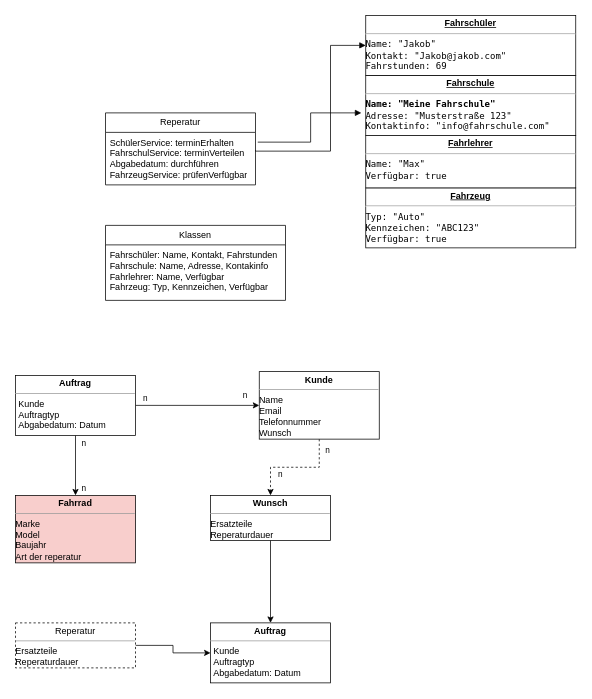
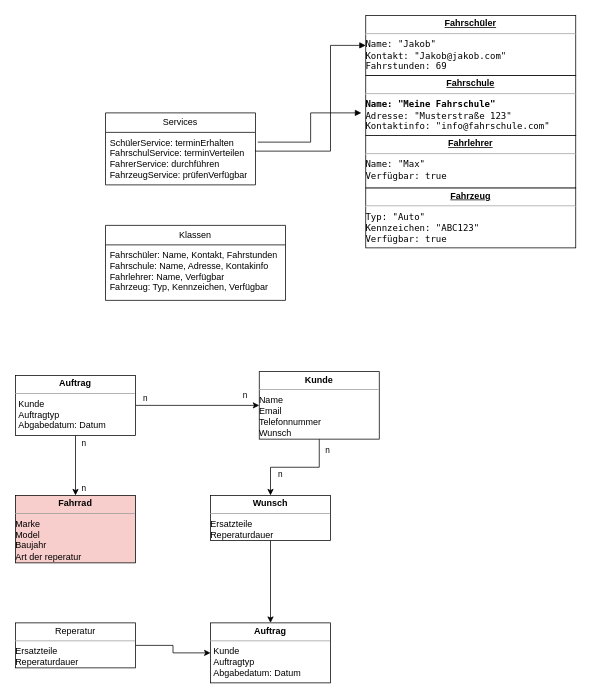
(180, 123) -> (180, 123)
(181, 170) -> (181, 170)
(298, 467) -> (298, 467)
(75, 645) -> (75, 645)
